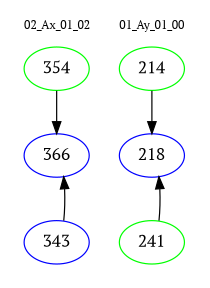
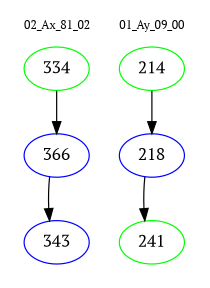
(57, 26) -> (57, 26)
(153, 26) -> (153, 26)
(57, 69) -> (57, 69)
(65, 205) -> (49, 193)
(160, 205) -> (144, 193)
